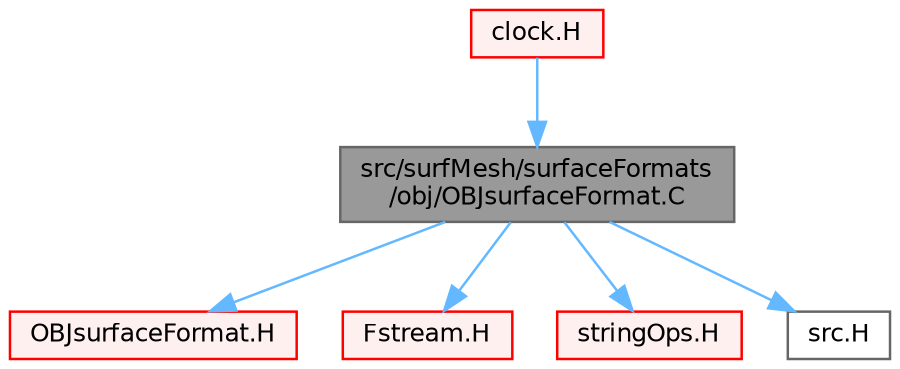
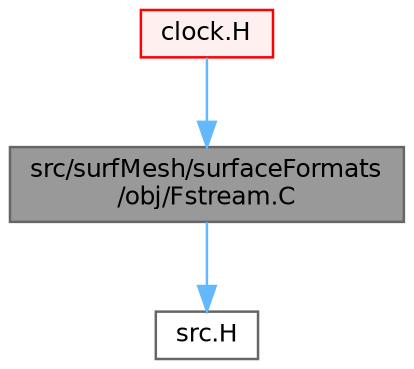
(537, 184) -> (207, 184)
(153, 335) -> none
(428, 335) -> none
(649, 335) -> none
